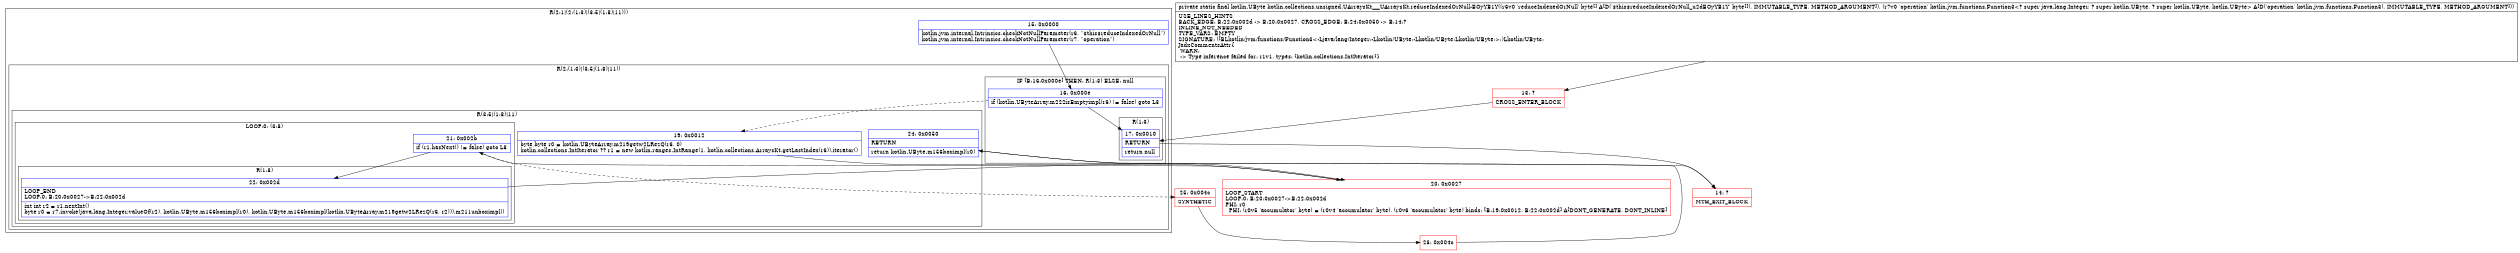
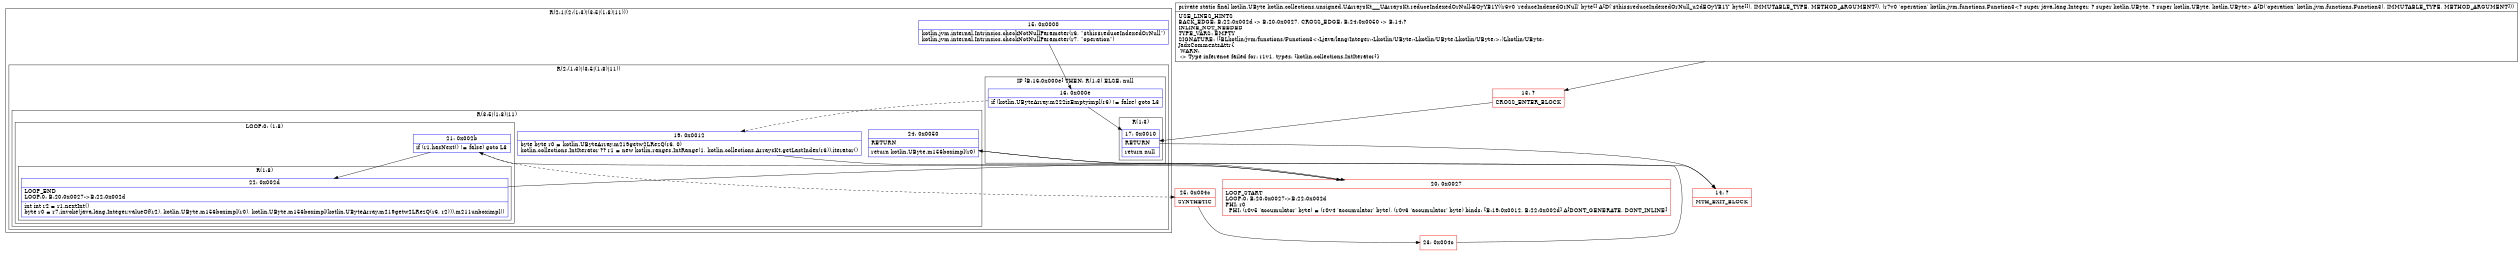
(265, 127) -> (265, 127)
